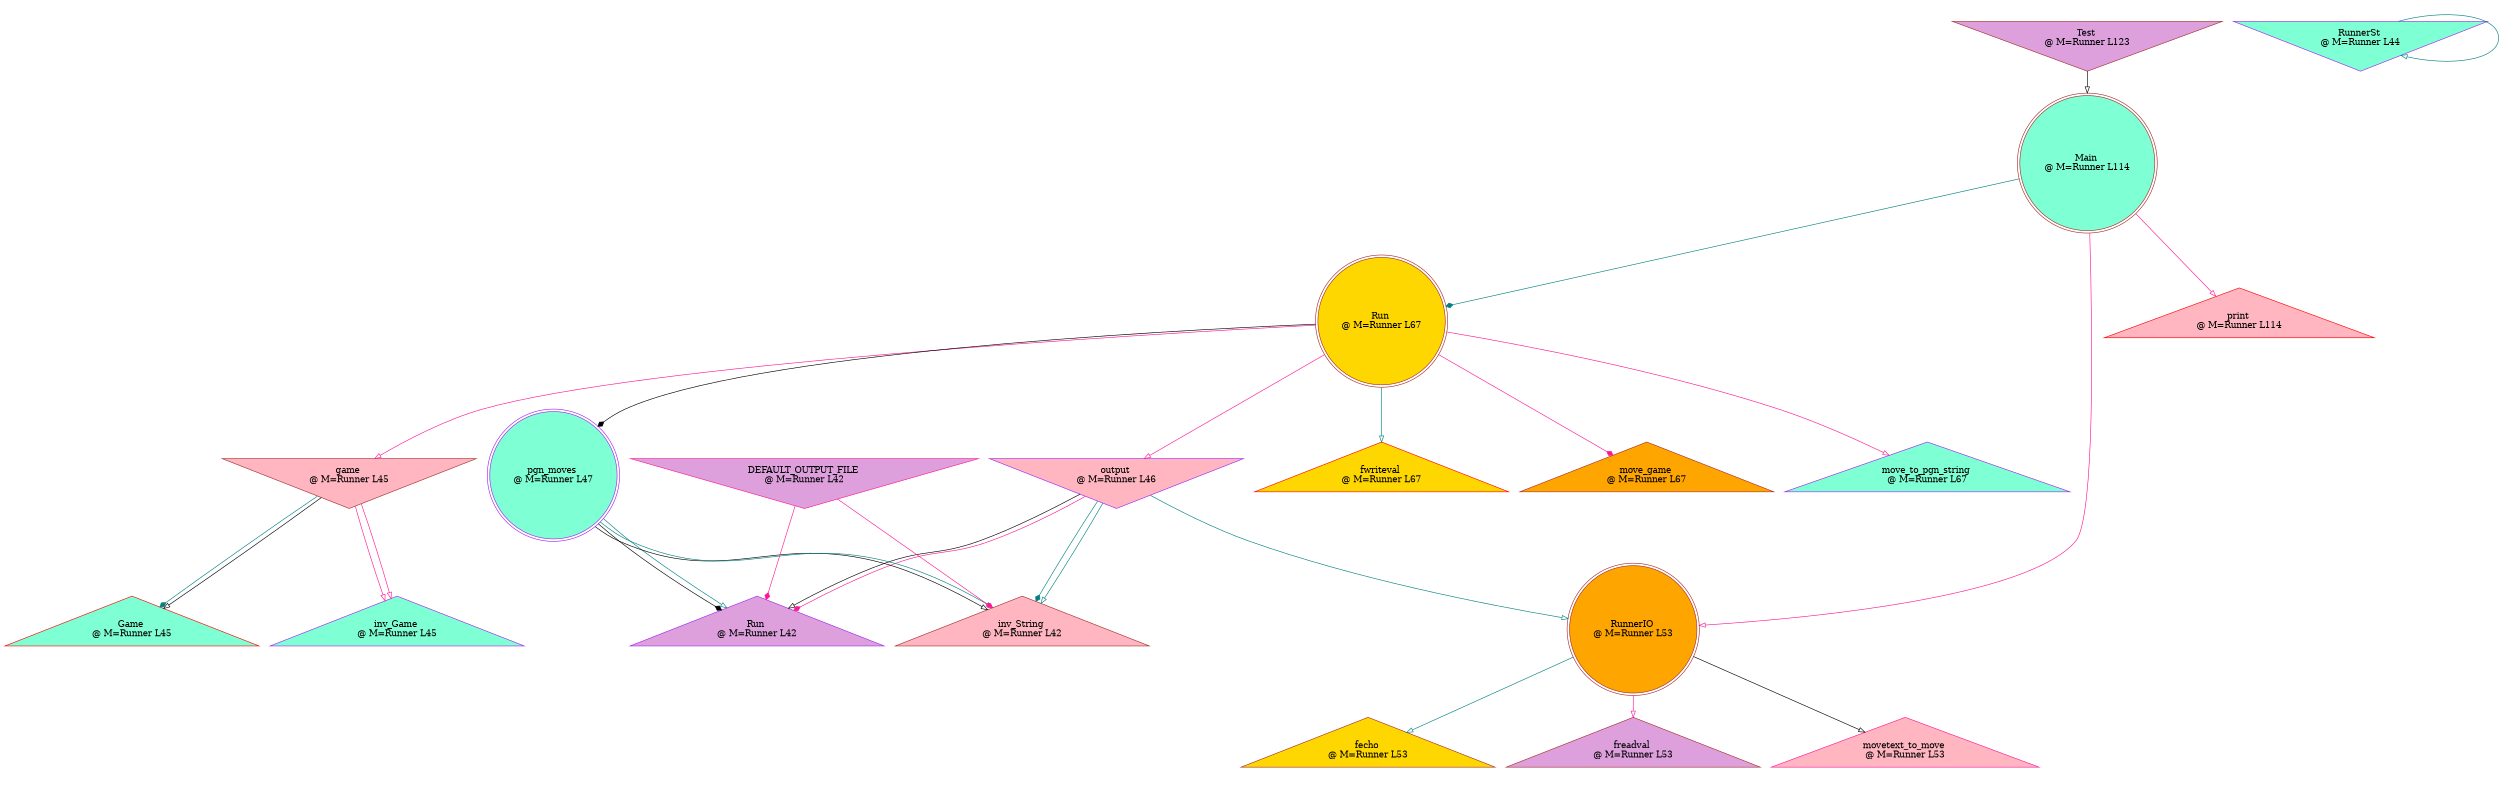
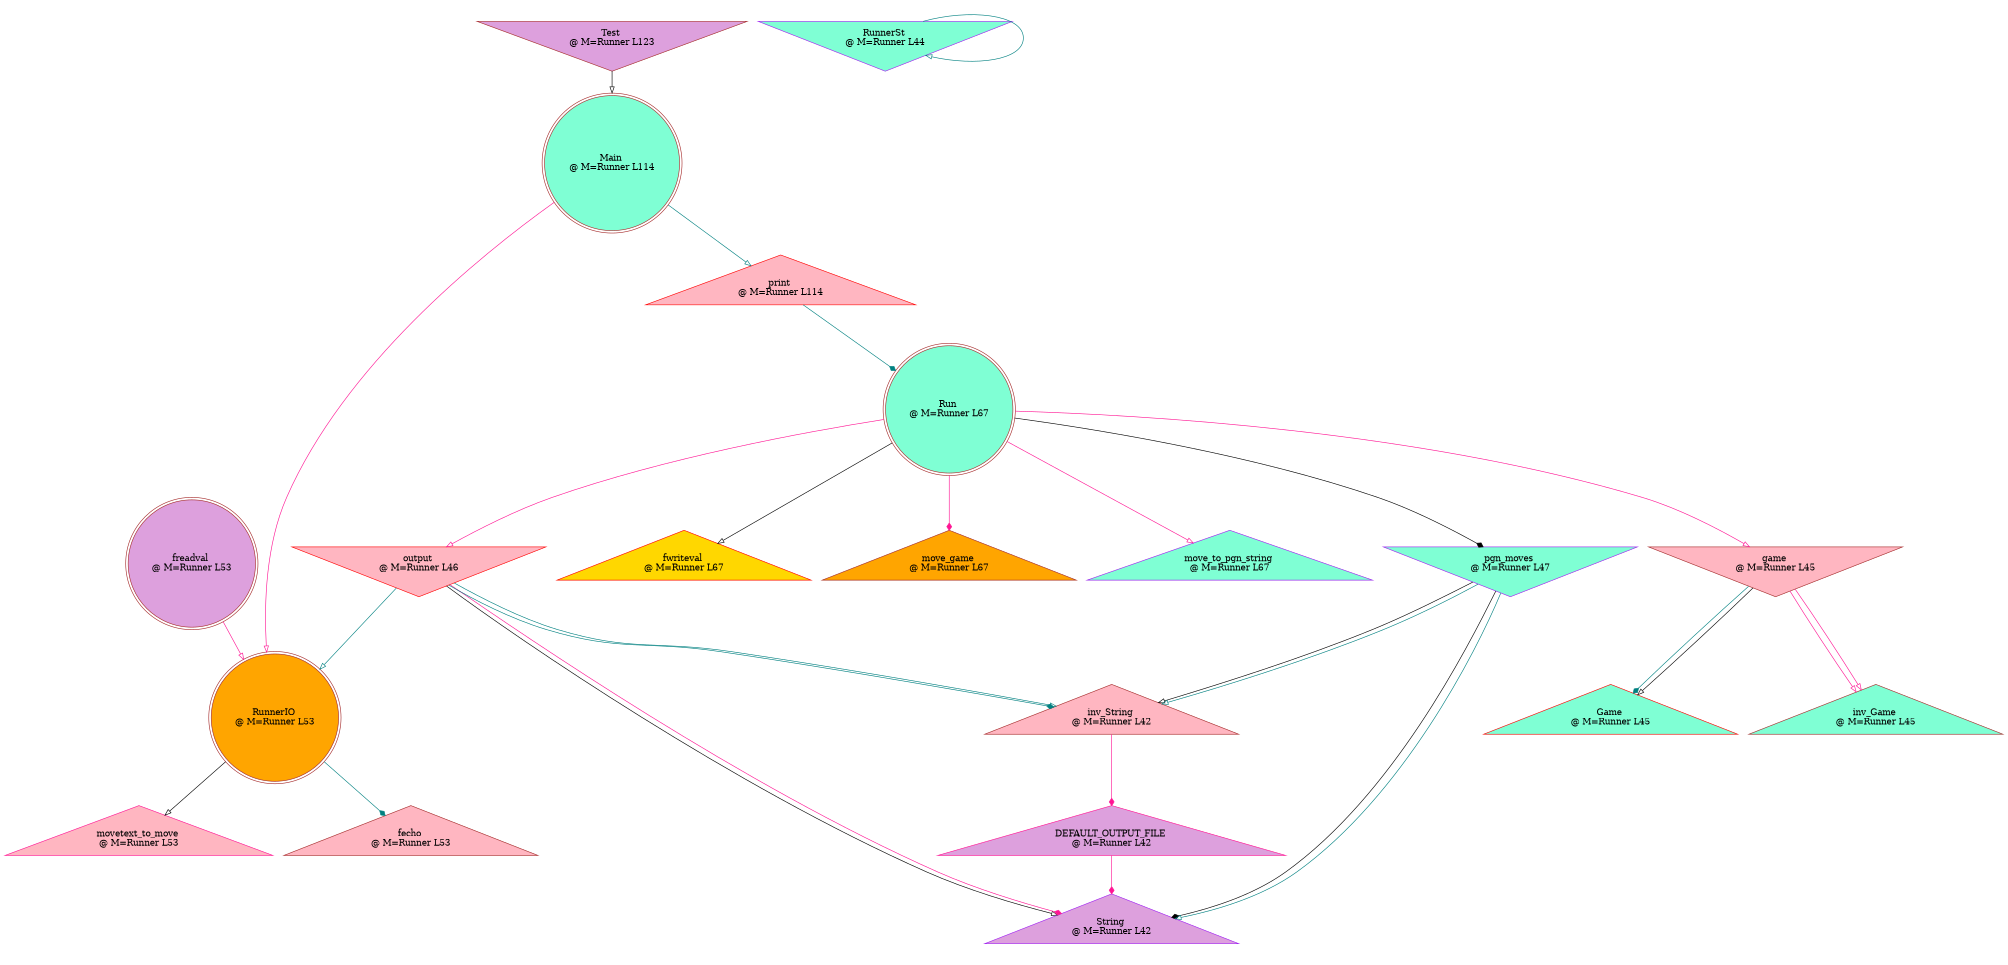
(1736, 242) -> (846, 336)
(2174, 253) -> (707, 233)
(1382, 321) -> (949, 409)
(1382, 412) -> (808, 492)
(553, 475) -> (1510, 563)
(804, 475) -> (1112, 839)
(1116, 475) -> (419, 563)
(912, 551) -> (1112, 766)
(397, 629) -> (1876, 718)
(757, 629) -> (1112, 927)
(1493, 693) -> (352, 786)
(1633, 703) -> (232, 638)
(1368, 751) -> (411, 839)
(1633, 751) -> (192, 563)
